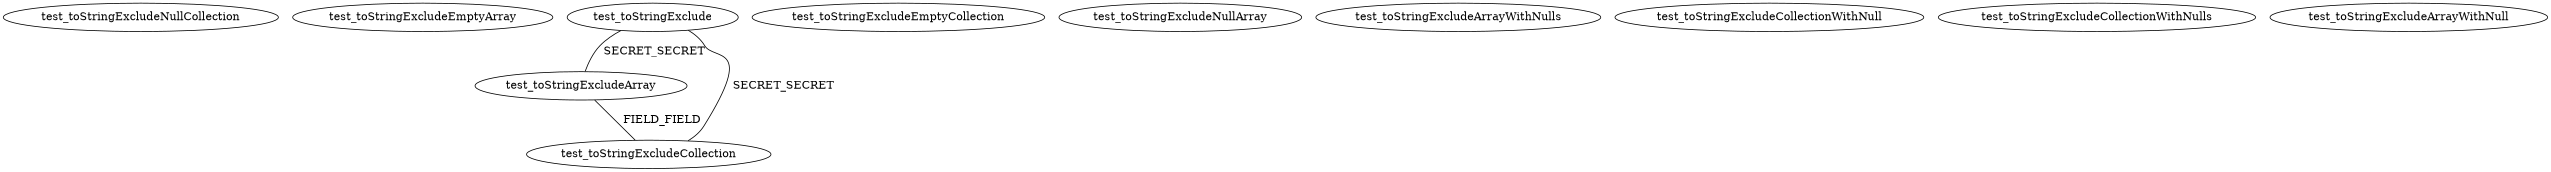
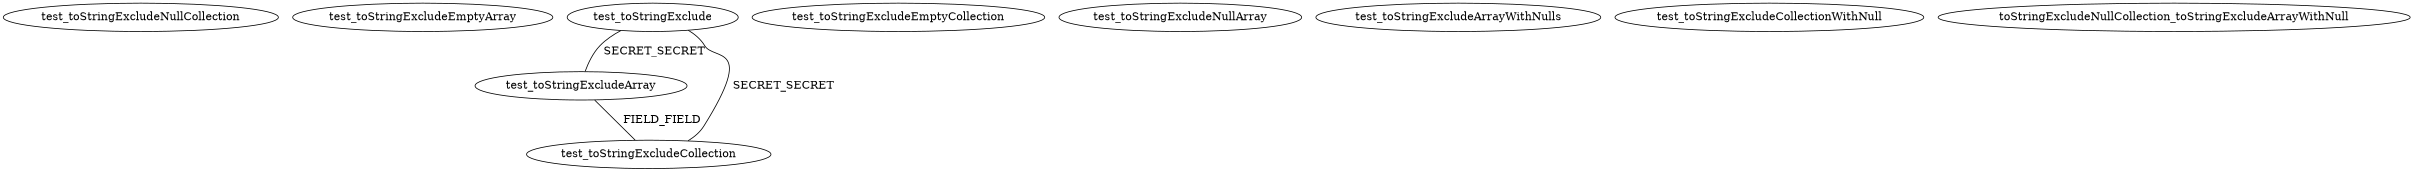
(2097, 17) -> none
(2409, 17) -> (2174, 17)
